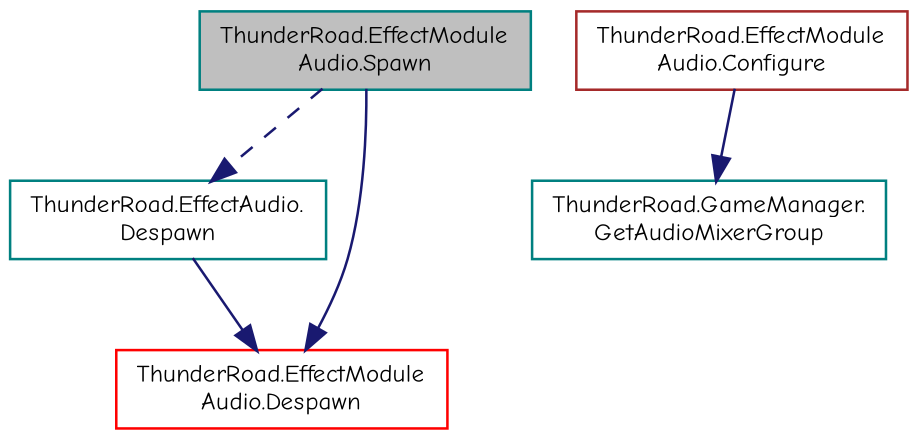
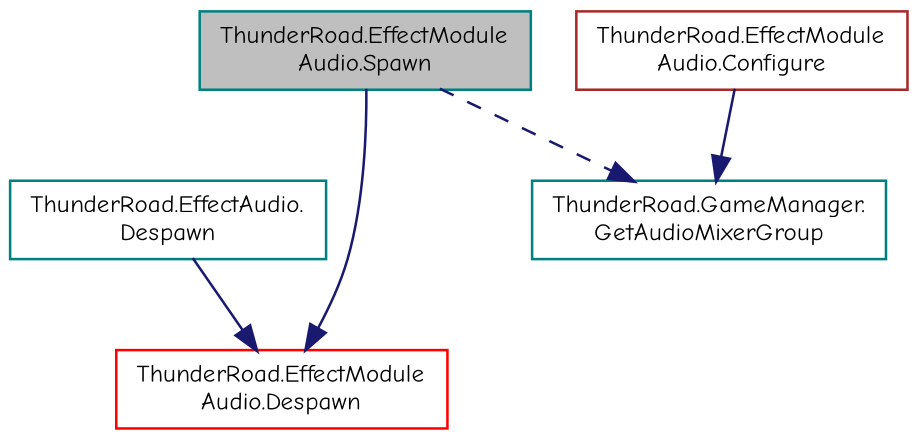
(277, 127) -> (526, 130)
